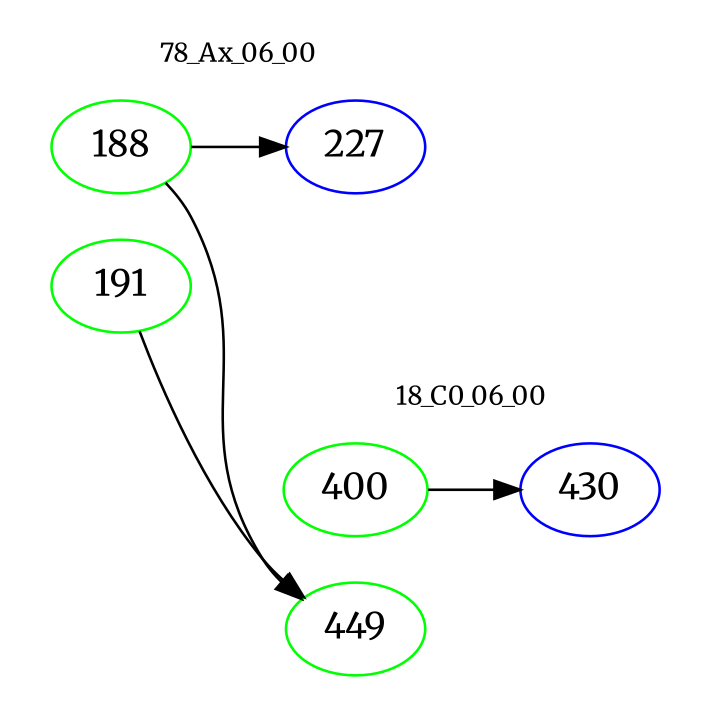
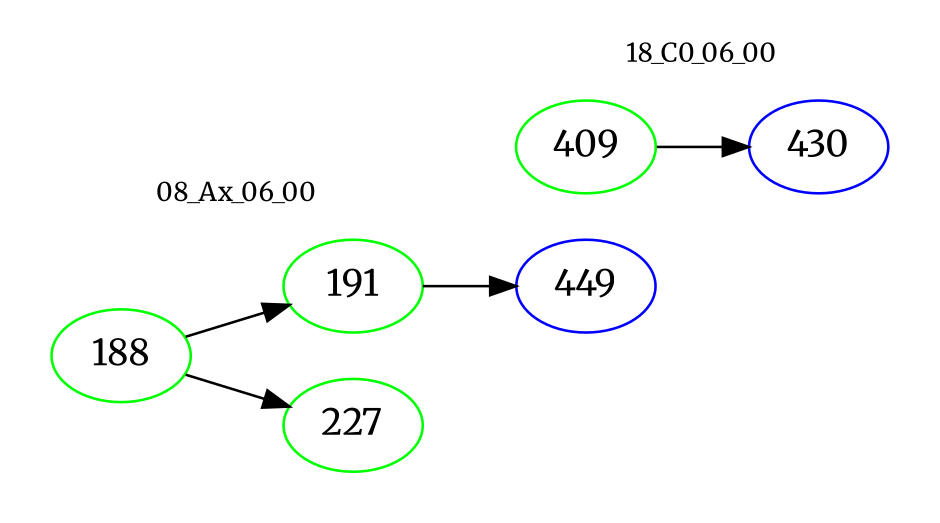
(238, 55) -> (237, 195)
(356, 147) -> (353, 425)
(223, 383) -> (225, 325)
(356, 490) -> (586, 147)
(356, 629) -> (586, 286)
